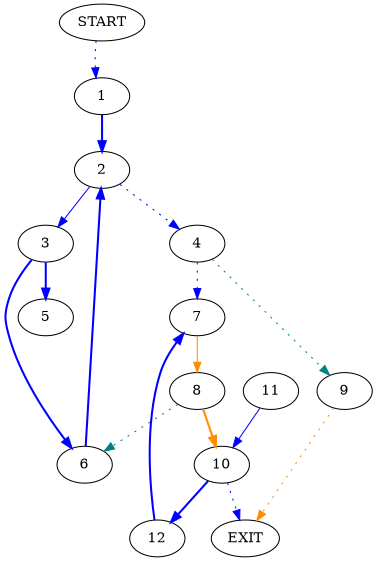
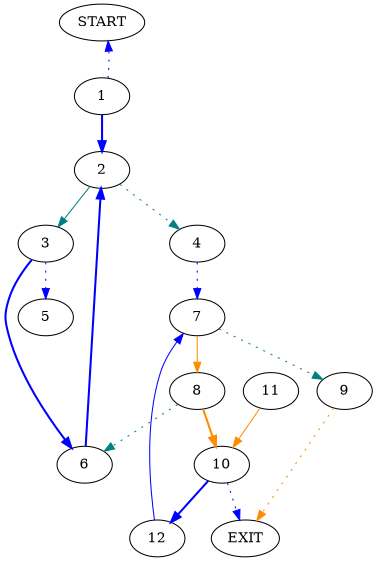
(95, 54) -> (109, 65)
(77, 203) -> (77, 203)
(145, 204) -> (145, 204)
(46, 275) -> (46, 275)
(267, 314) -> (266, 352)
(249, 424) -> (249, 424)
(150, 433) -> (150, 433)
